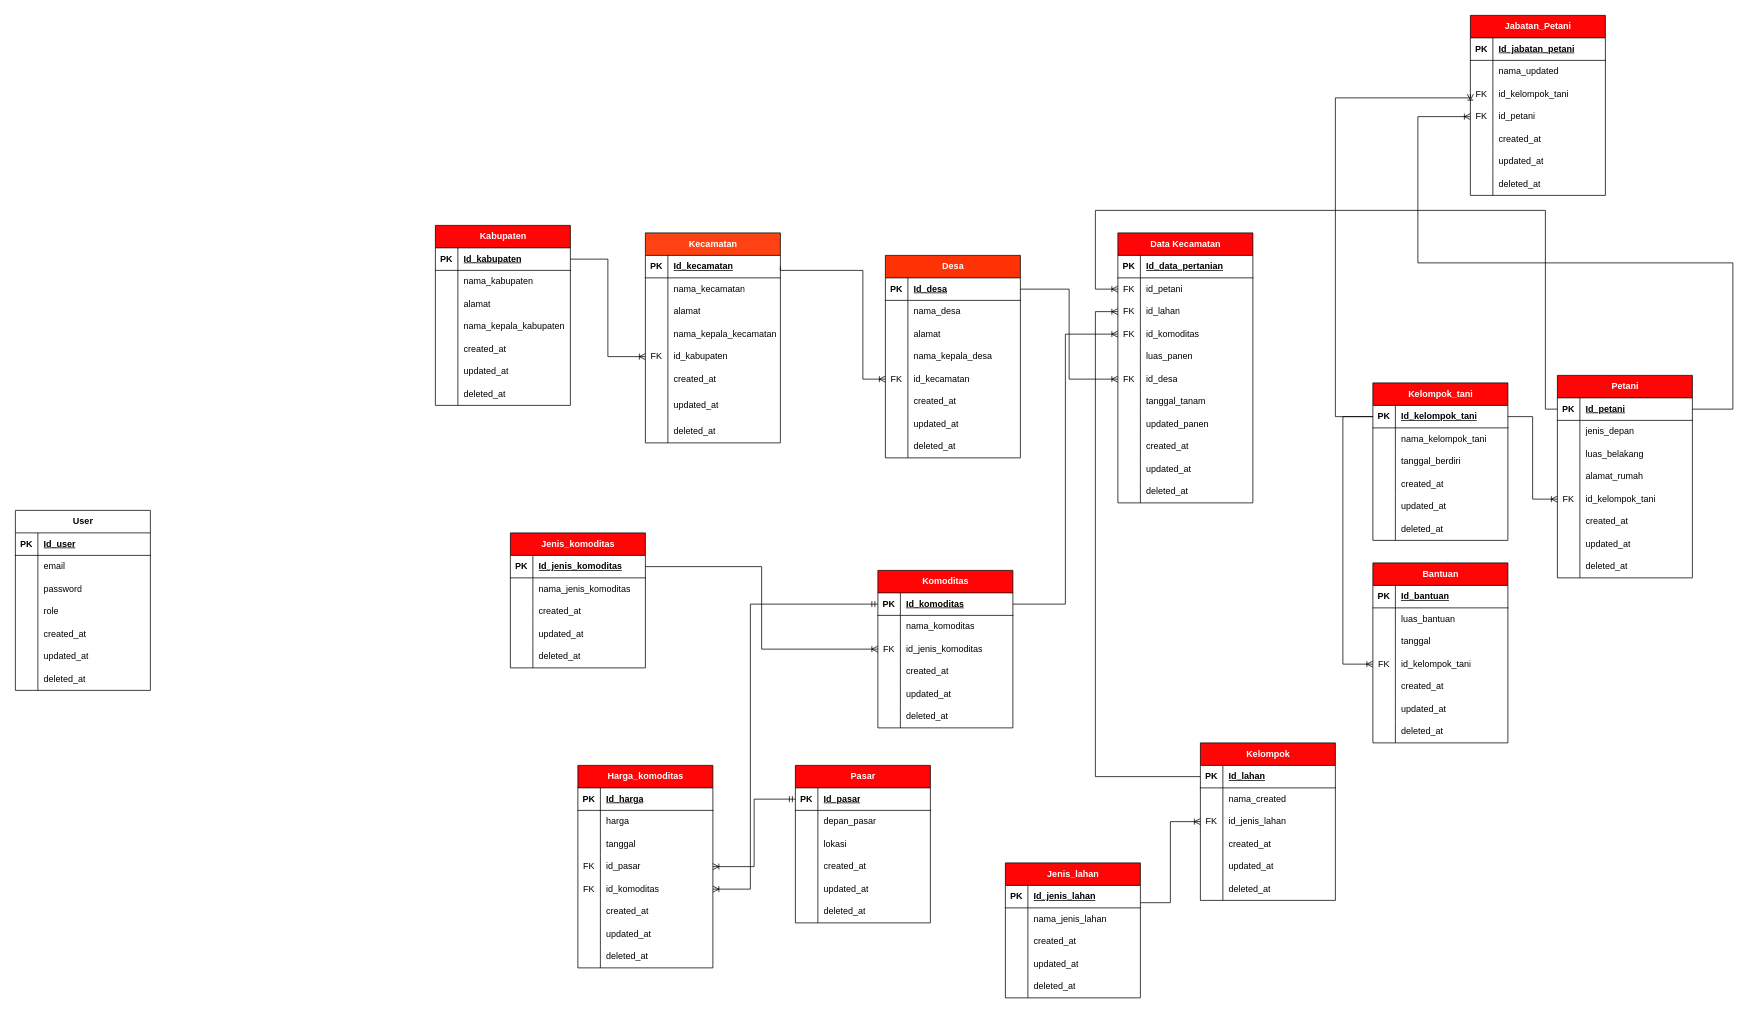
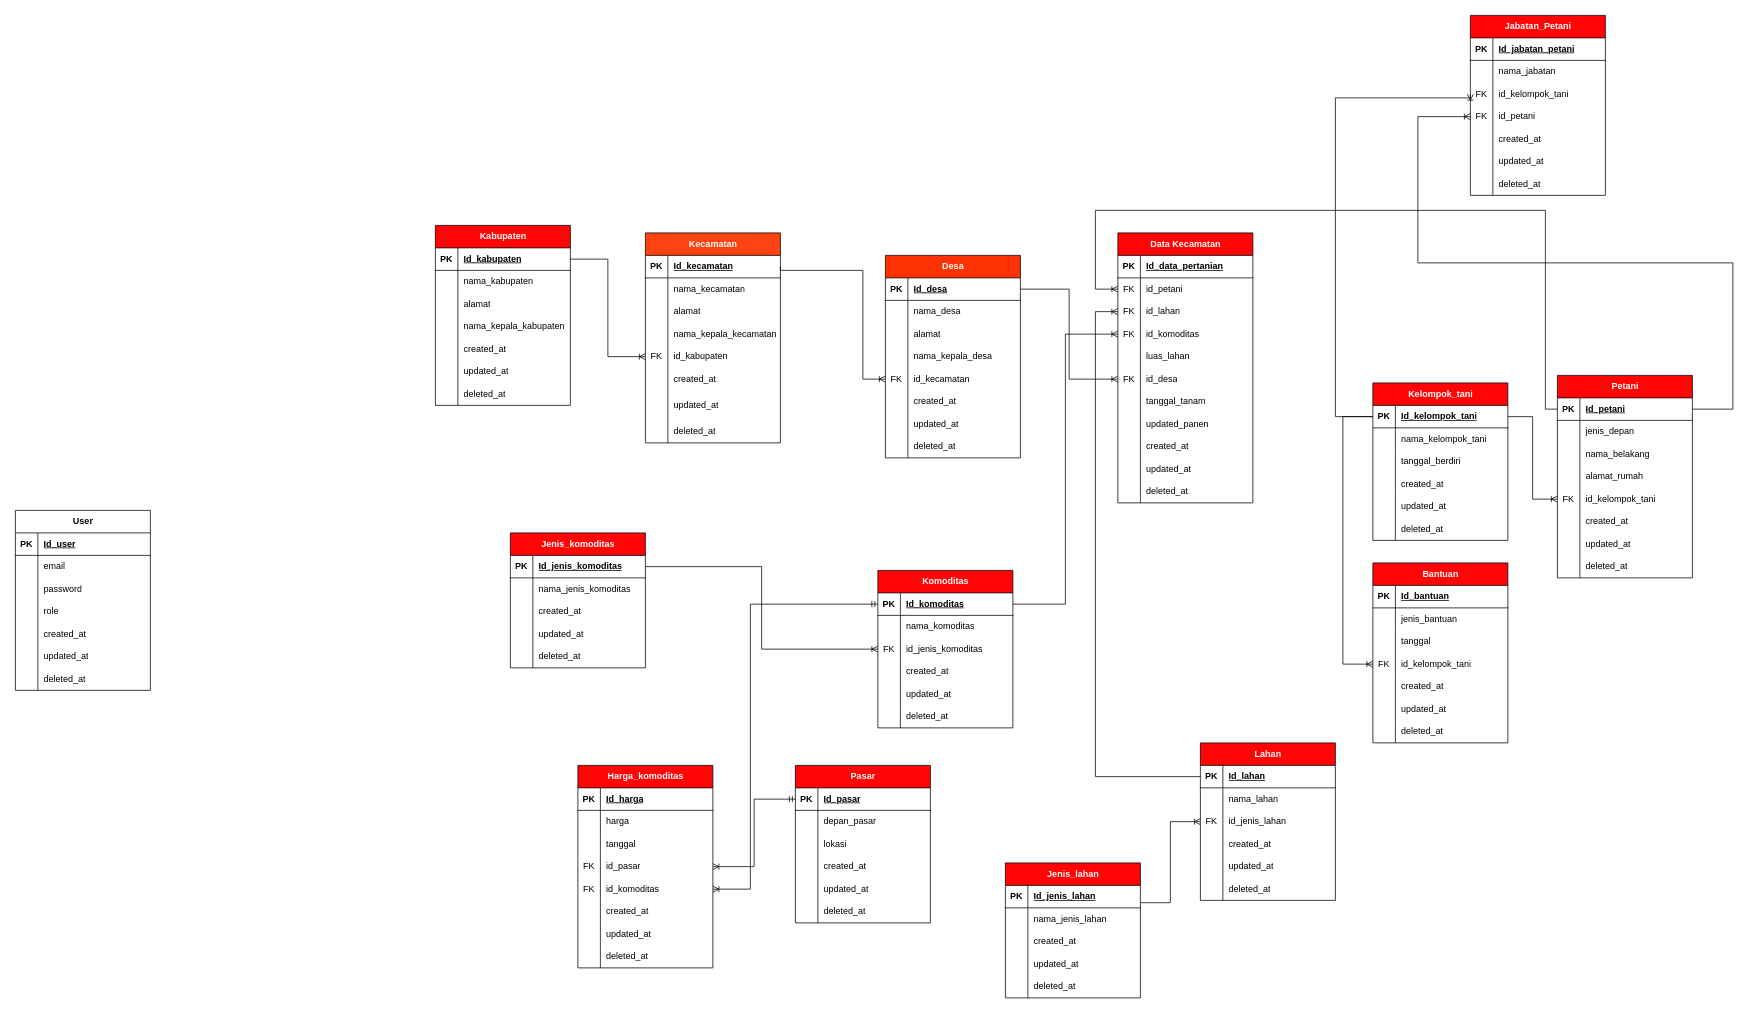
(1529, 72) -> (1529, 72)
(1170, 357) -> (1169, 357)
(1616, 454) -> (1617, 454)
(1430, 619) -> (1433, 619)
(1268, 754) -> (1268, 754)
(1259, 799) -> (1253, 799)
